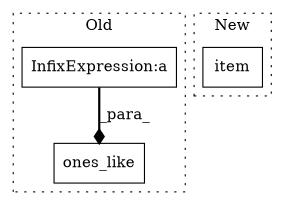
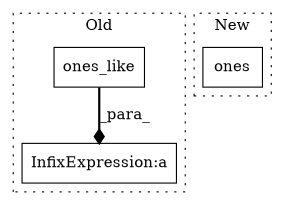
(233, 67) -> (233, 67)
(99, 109) -> (99, 109)
